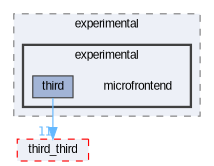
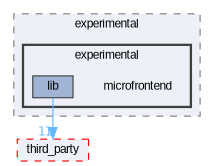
(53, 87) -> (53, 87)
(53, 150) -> (53, 150)
